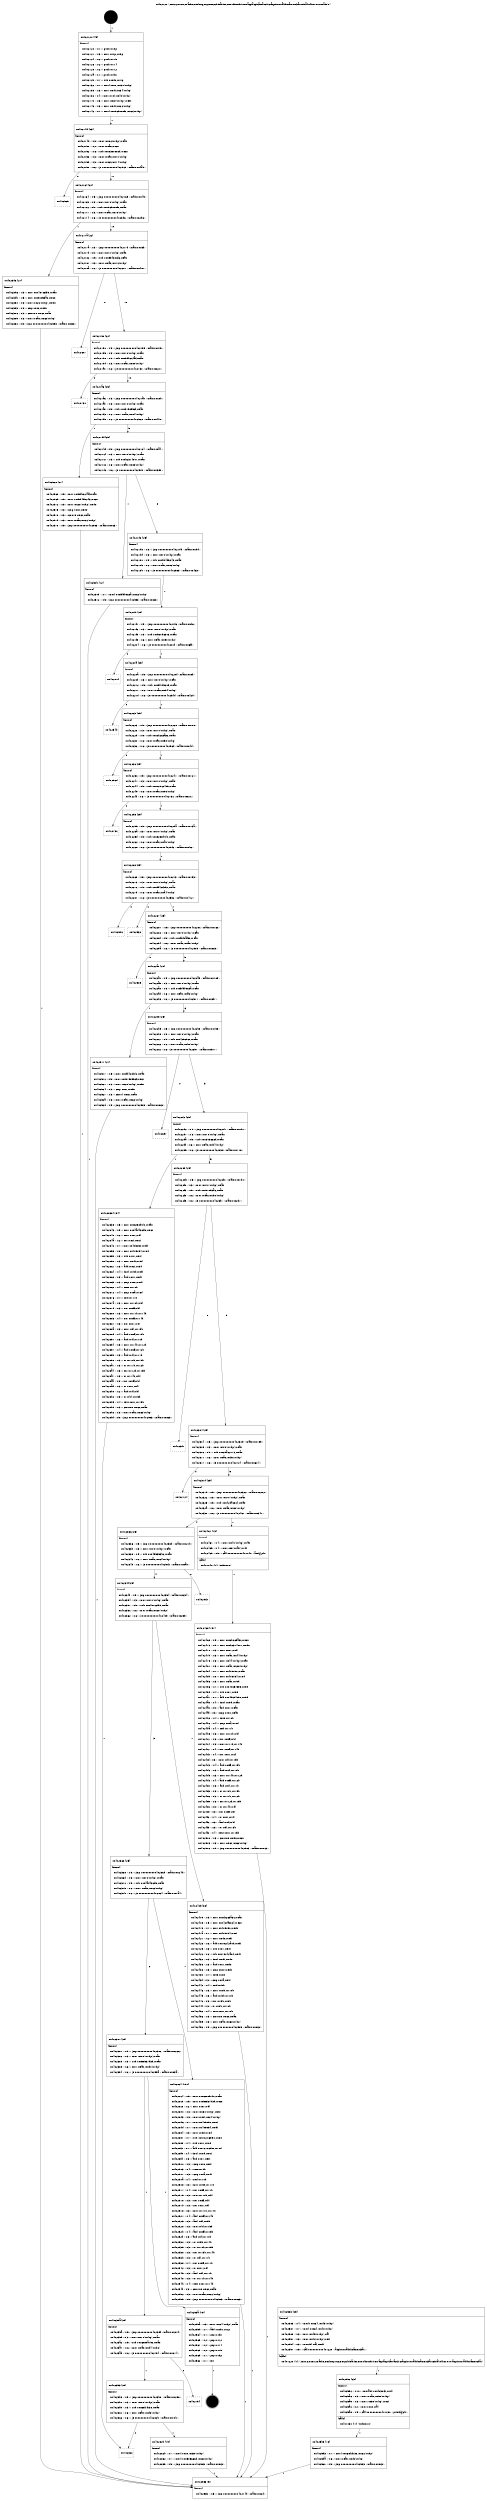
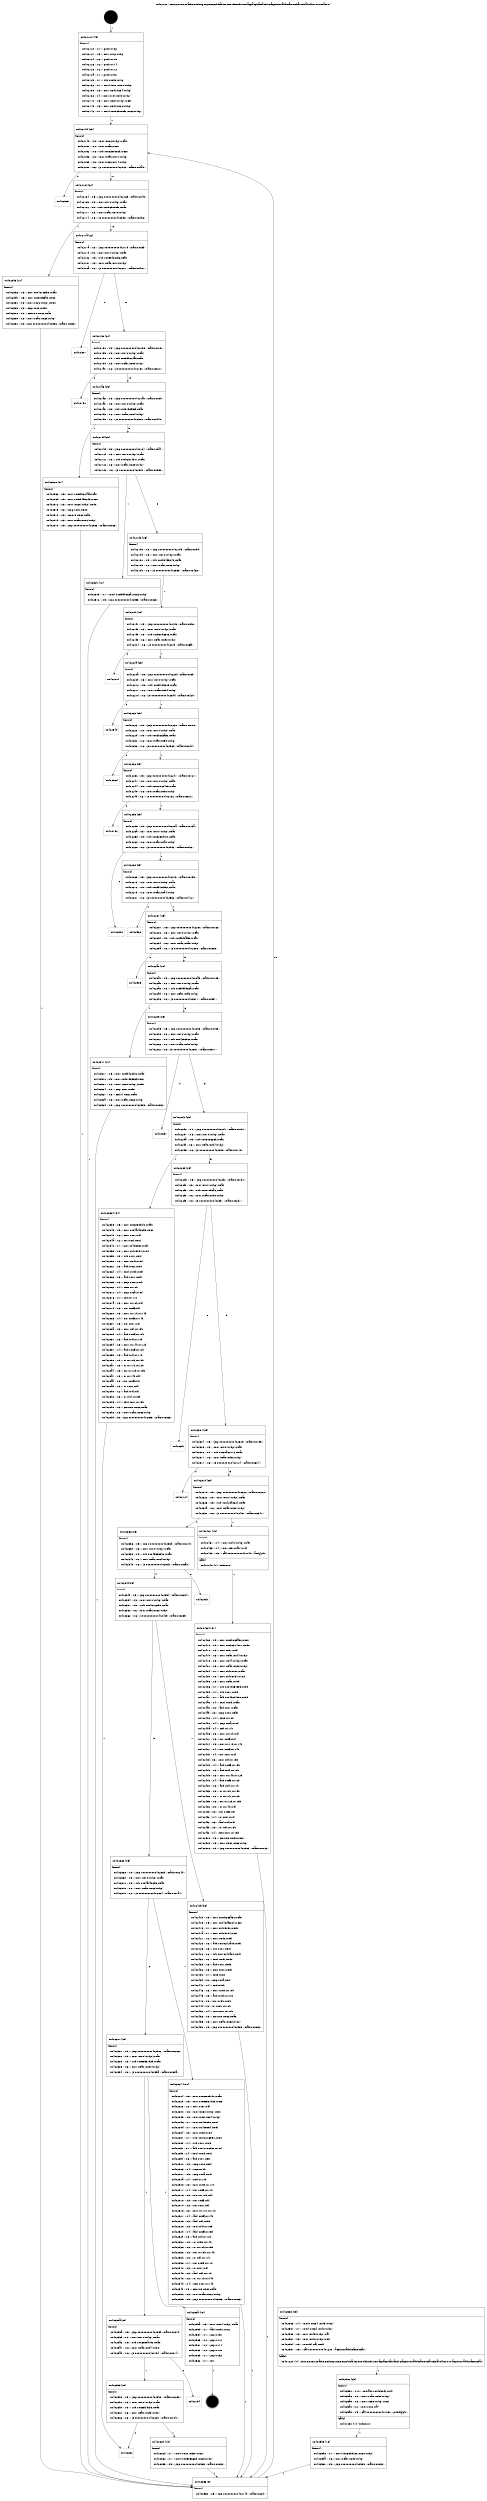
(124, 913) -> (111, 887)
none -> (273, 1273)
